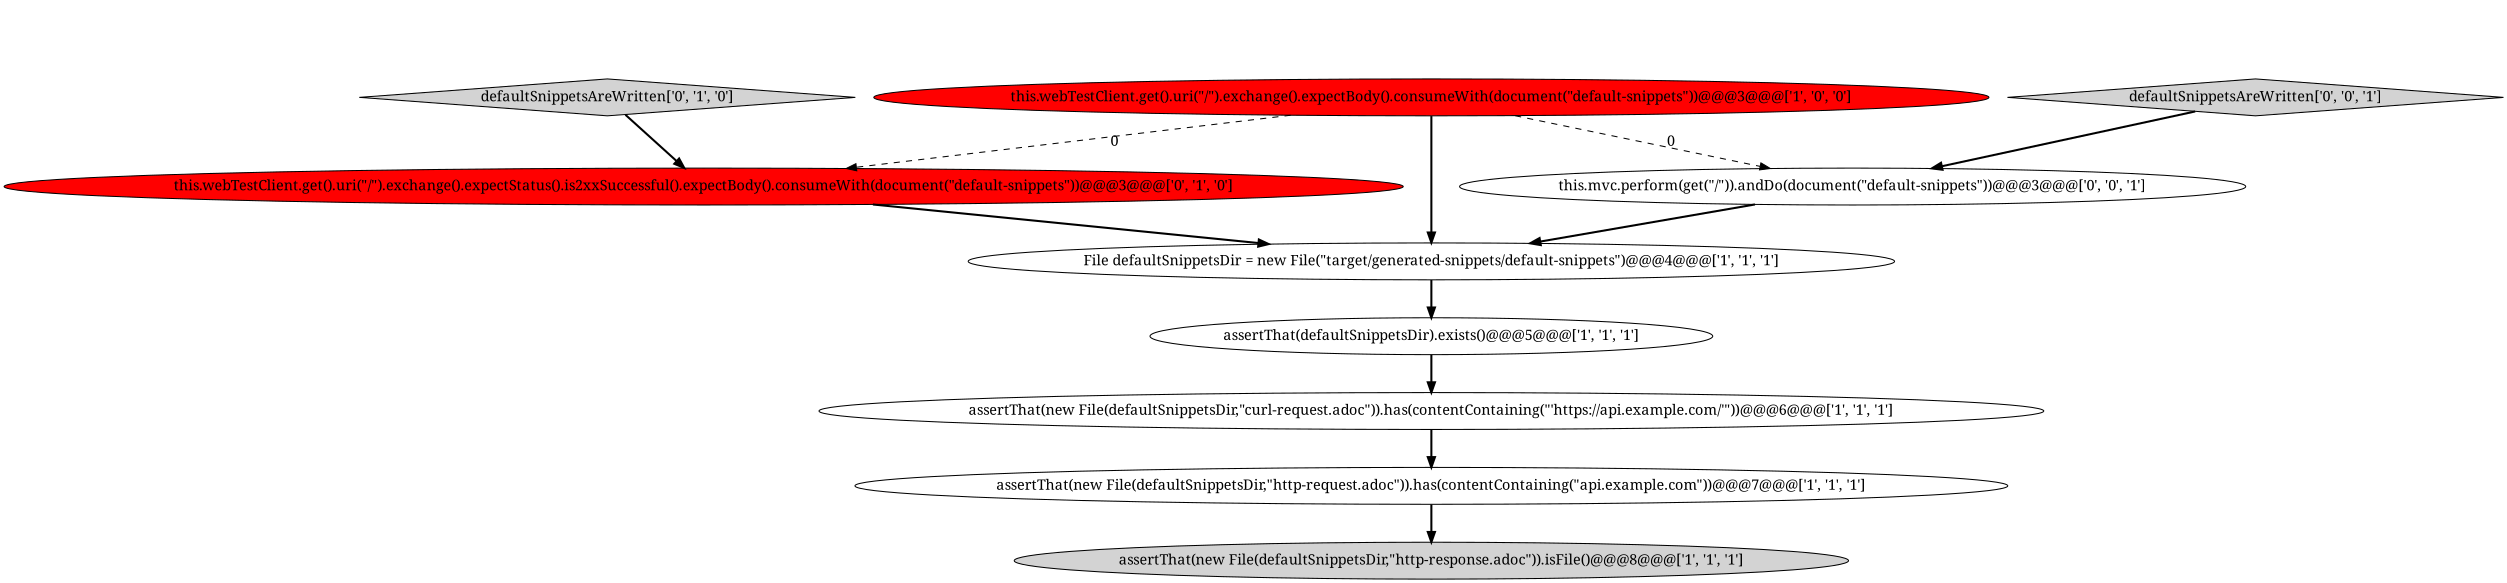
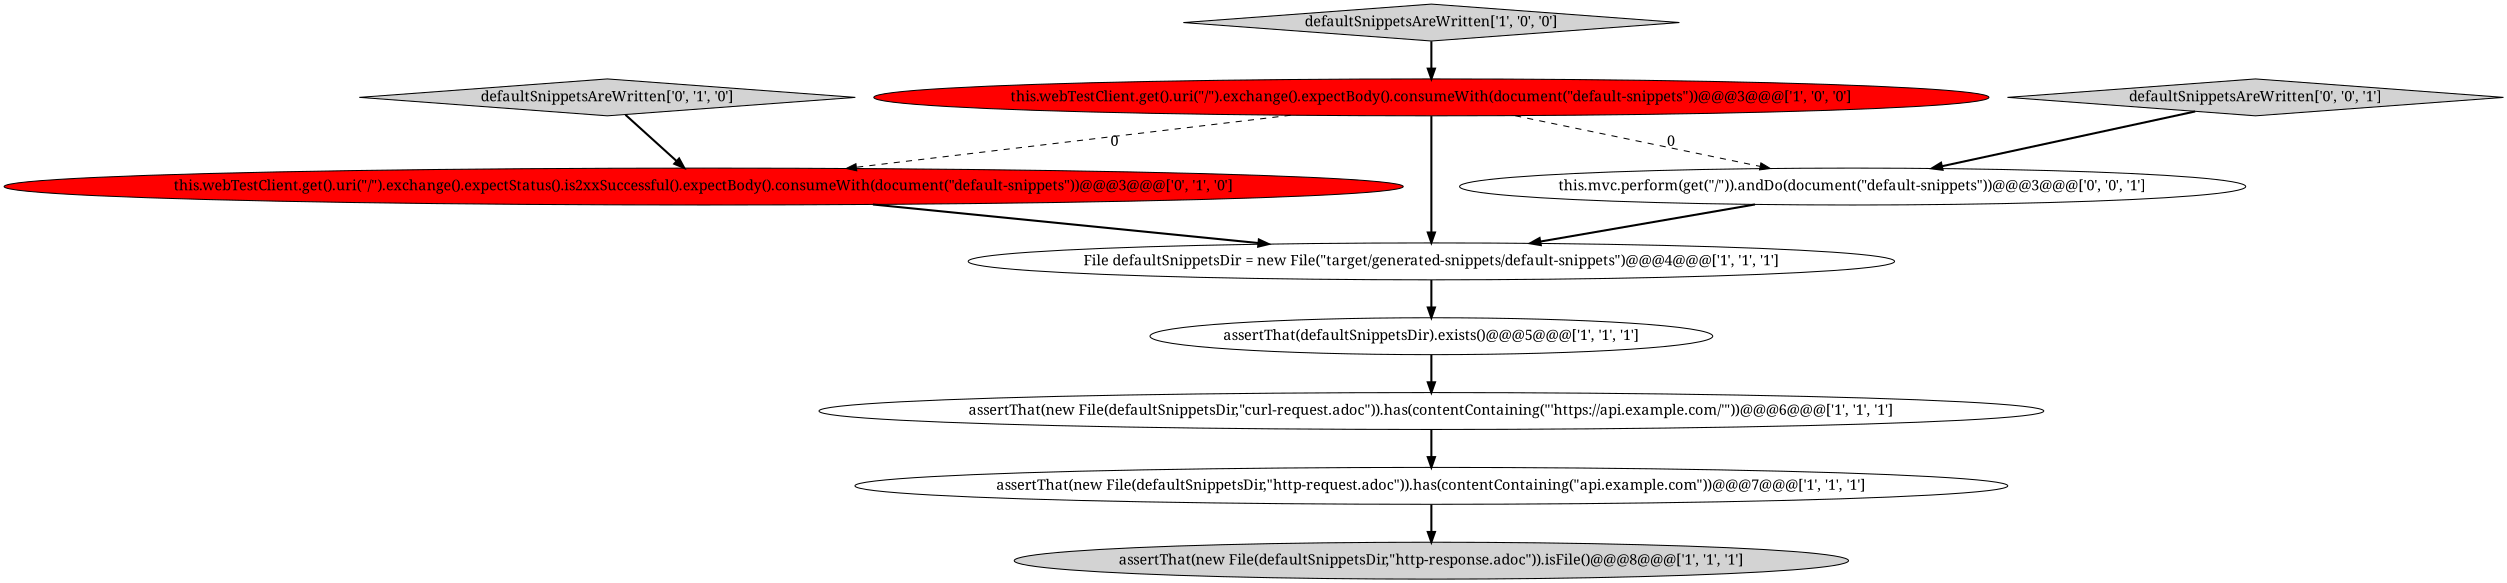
none -> (1431, 23)
